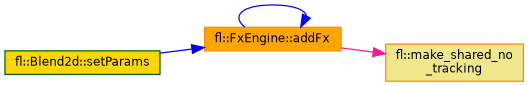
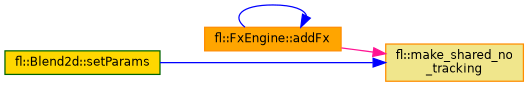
(176, 51) -> (266, 63)
